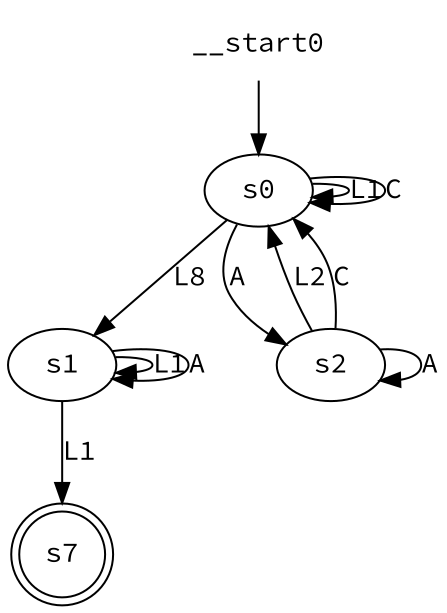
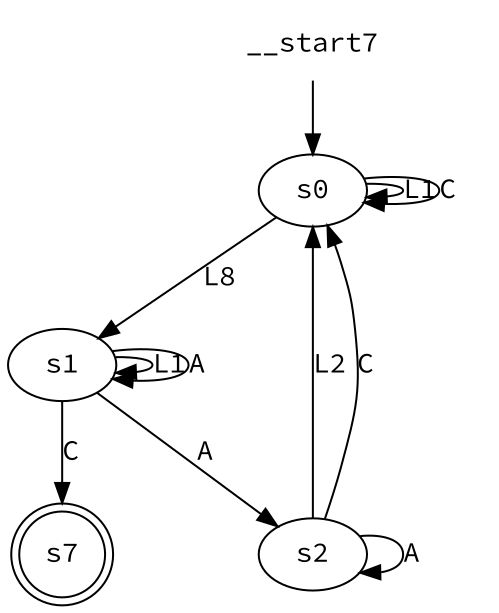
(259, 44) -> (313, 44)
(226, 287) -> (179, 454)
(79, 452) -> (71, 452)
